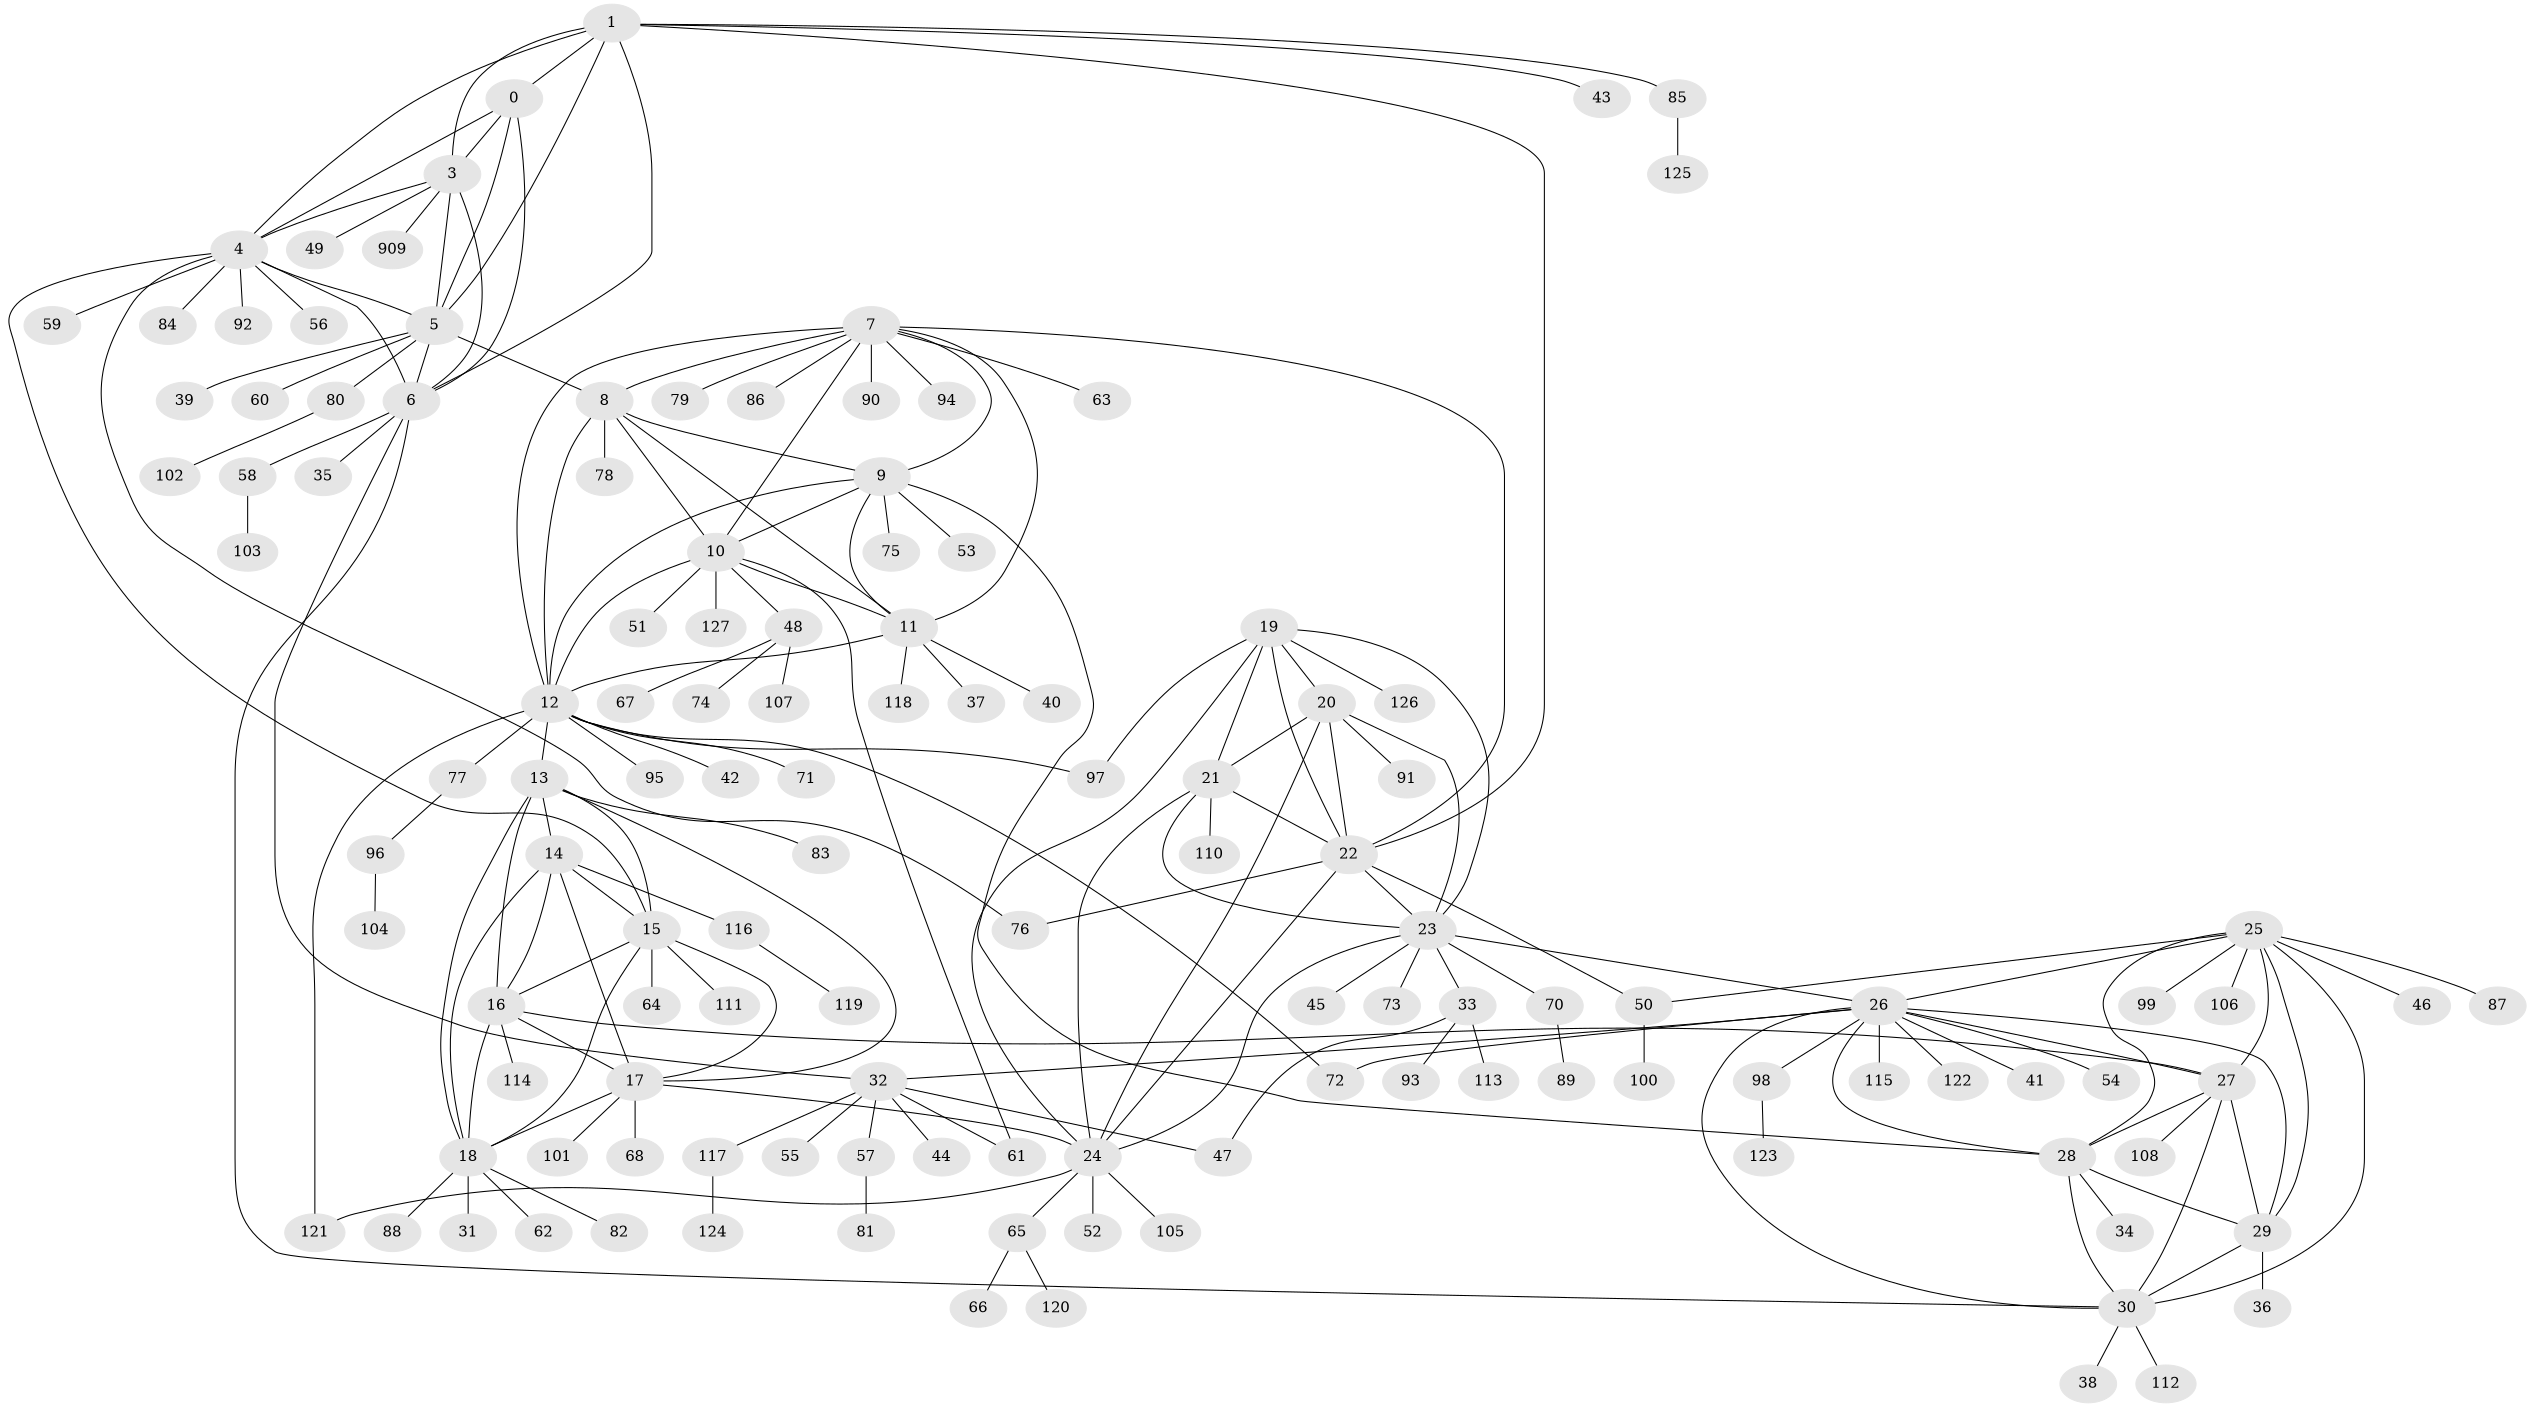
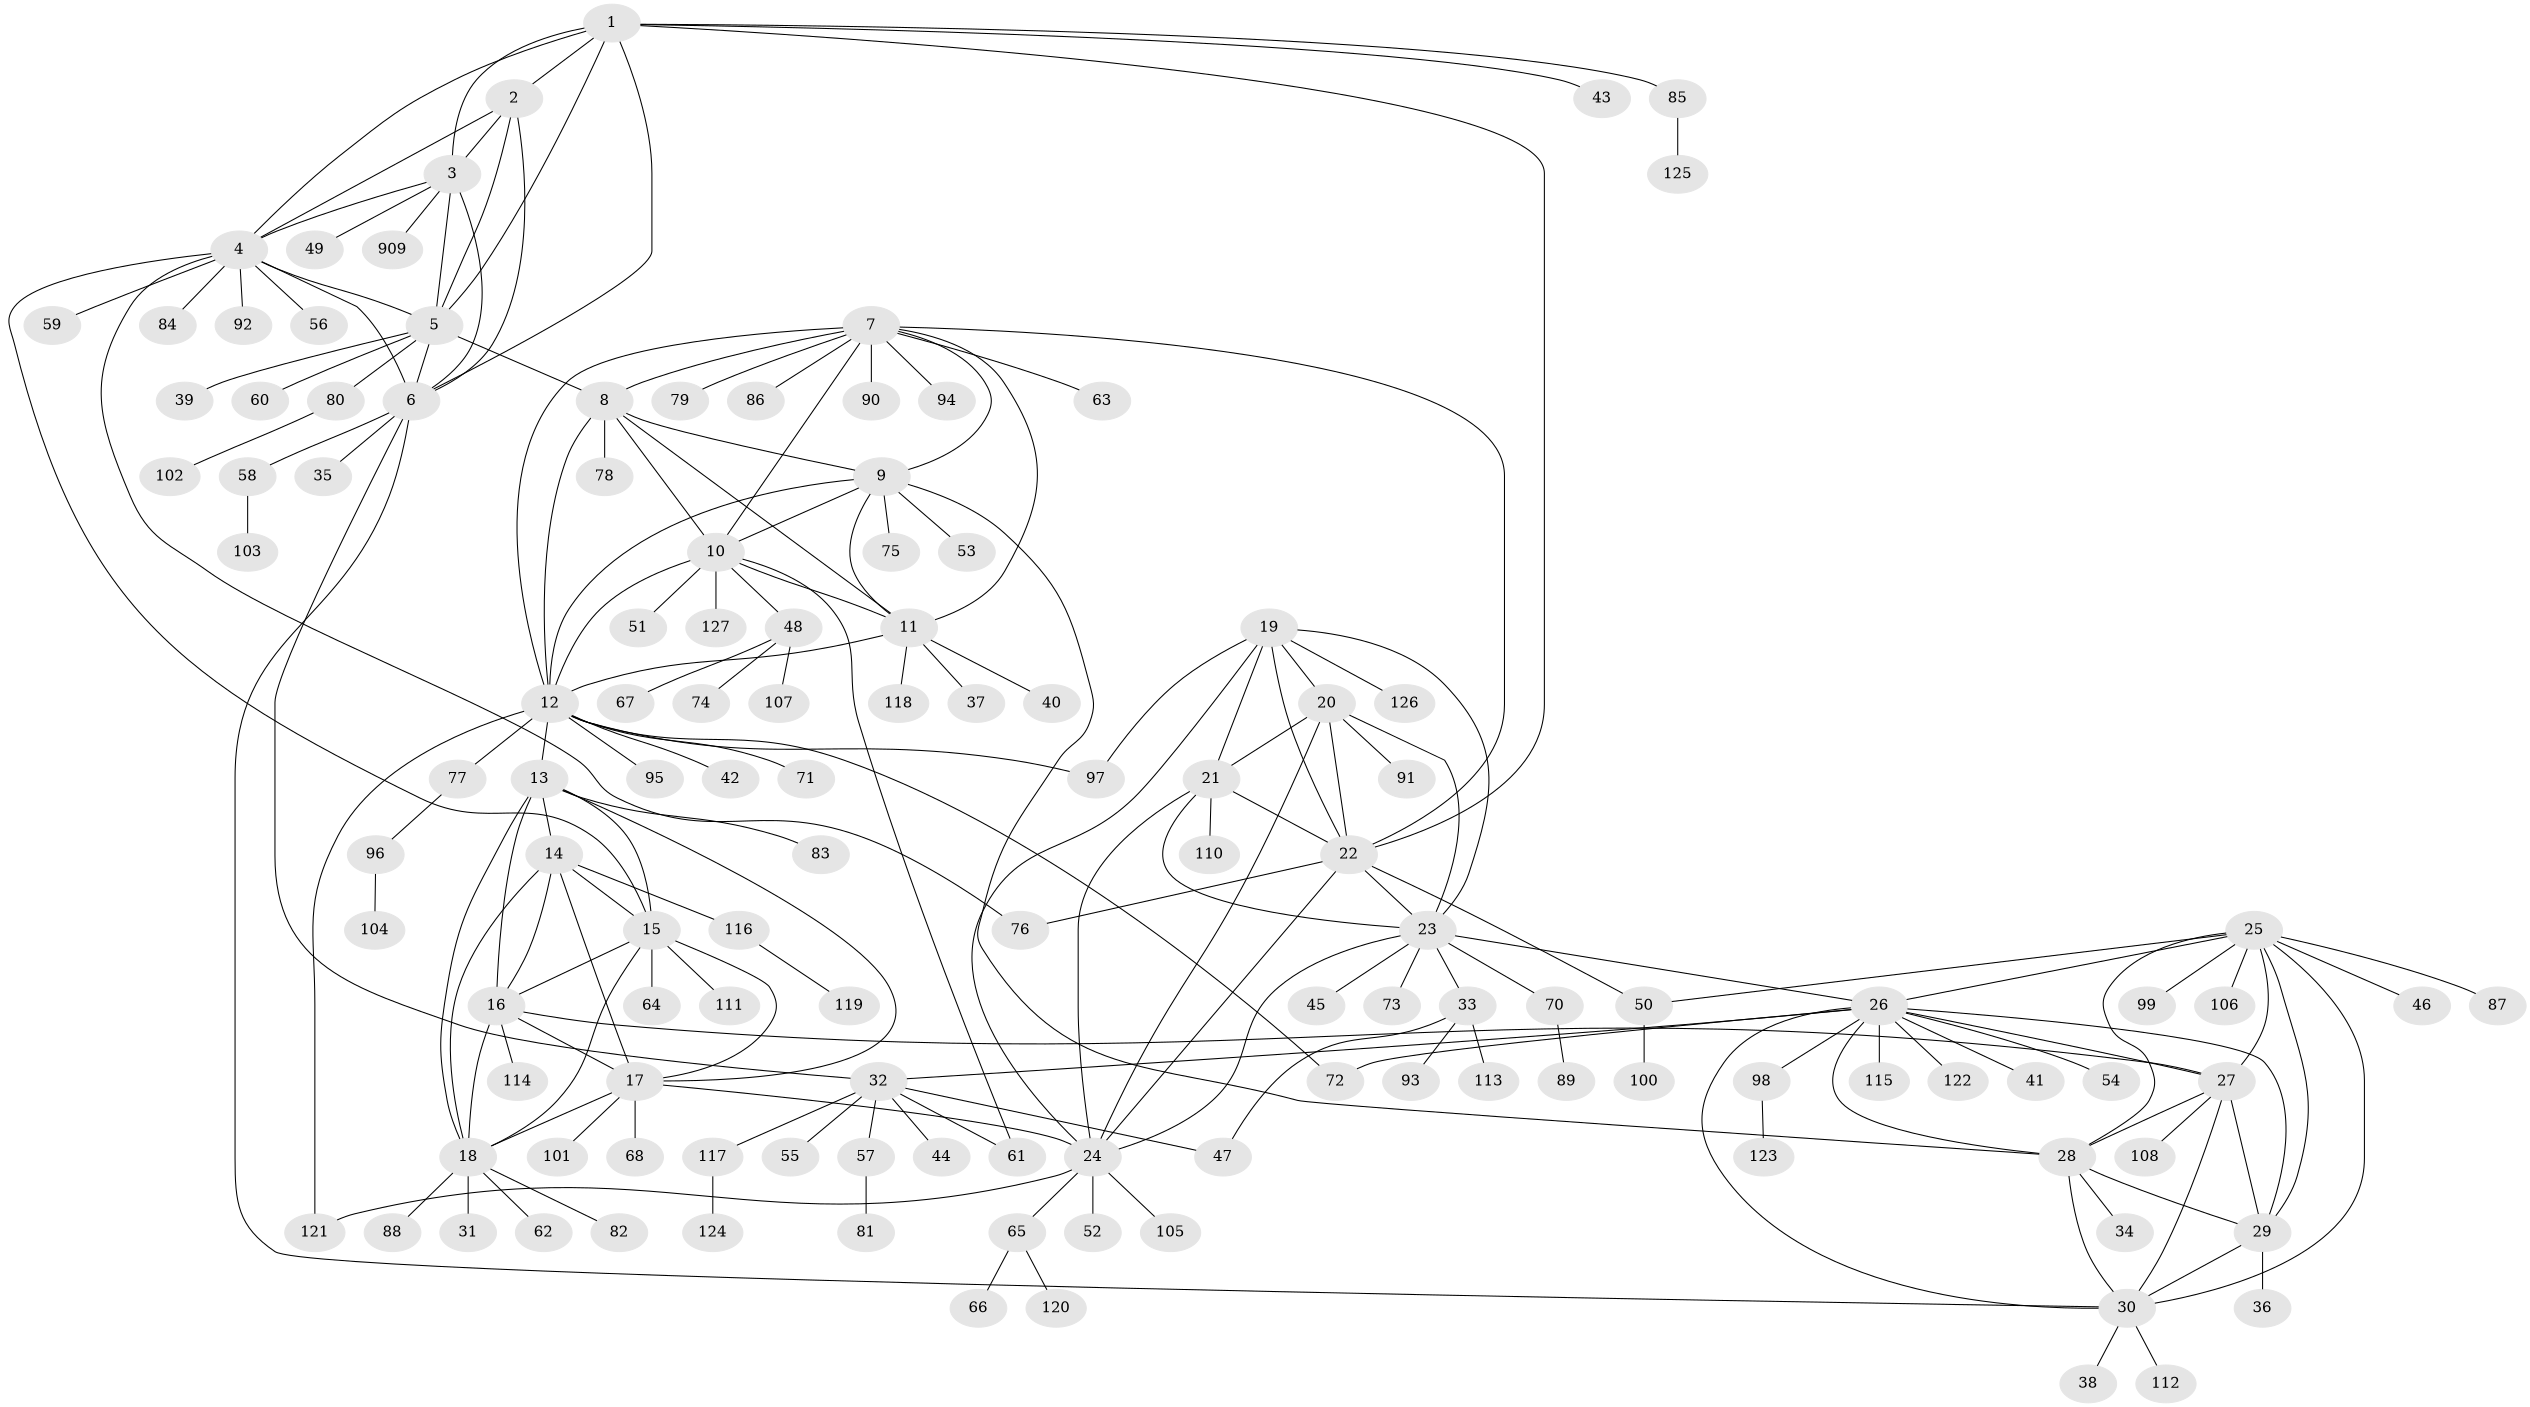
(514, 99) -> (514, 99)
